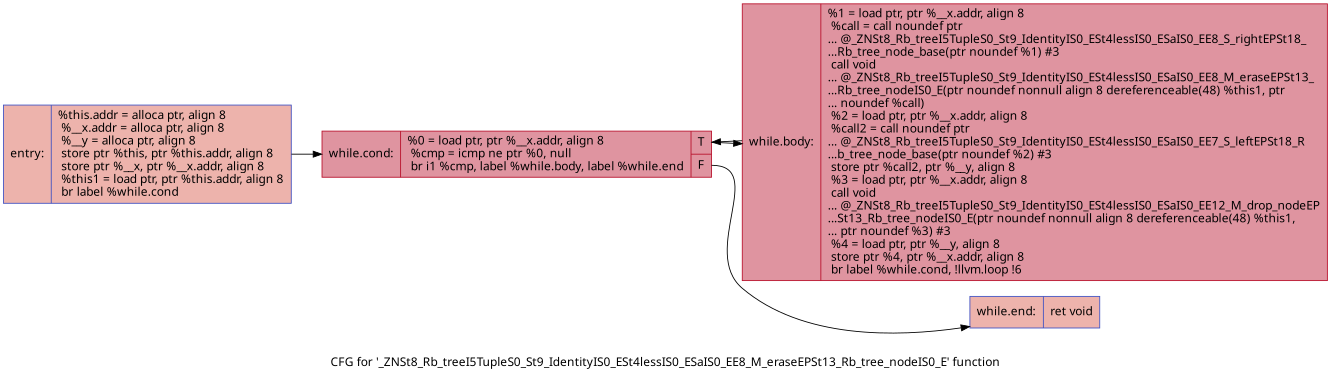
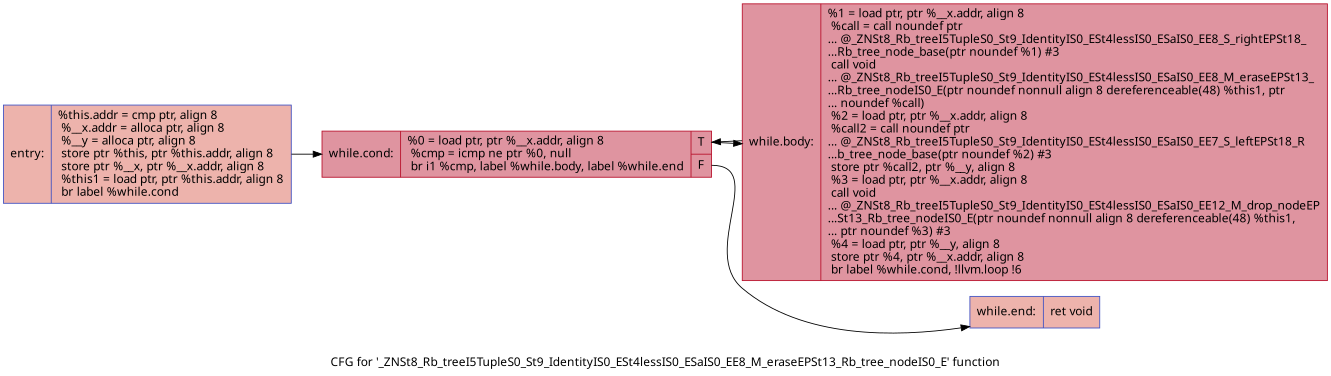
(142, 115) -> (138, 115)
